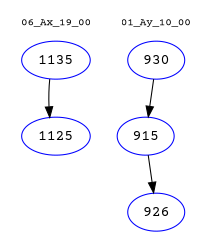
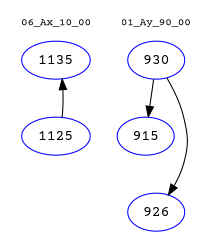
(56, 23) -> (56, 23)
(156, 23) -> (156, 23)
(49, 93) -> (63, 104)
(150, 169) -> (187, 131)
